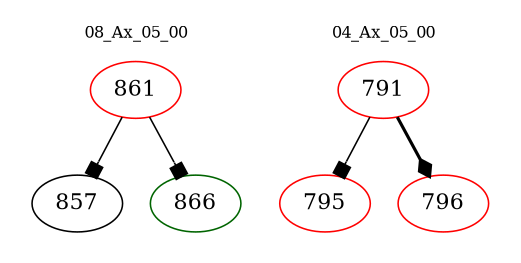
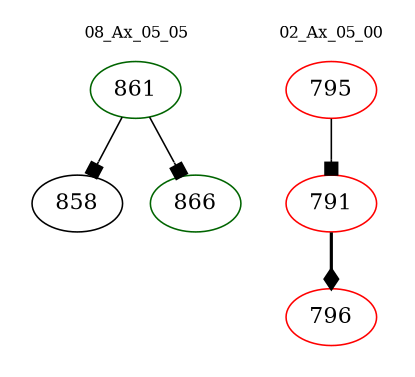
(136, 34) -> (136, 34)
(384, 34) -> (331, 34)
(136, 90) -> (136, 90)
(358, 139) -> (331, 139)
(77, 204) -> (77, 204)
